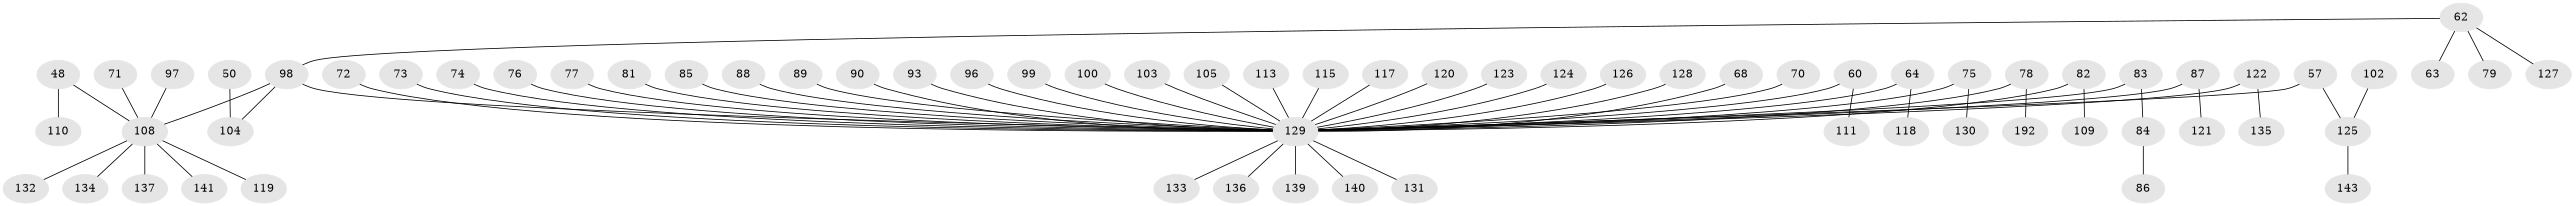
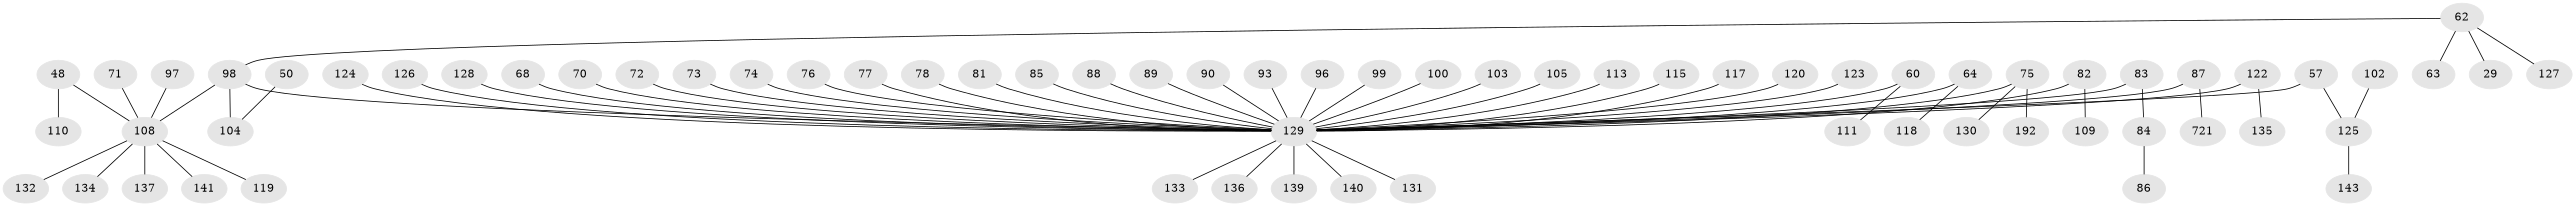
(2490, 75) -> (2491, 75)
(2026, 103) -> (2027, 103)
(2202, 132) -> (2203, 132)
